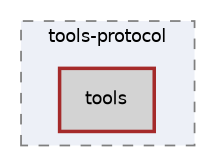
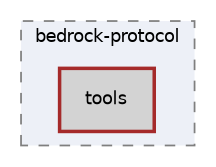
(108, 38) -> (108, 38)
